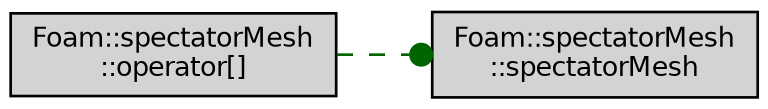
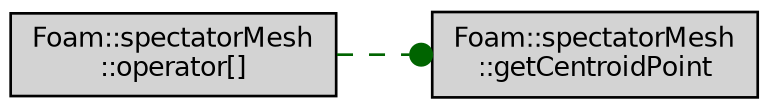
(595, 55) -> (595, 55)
